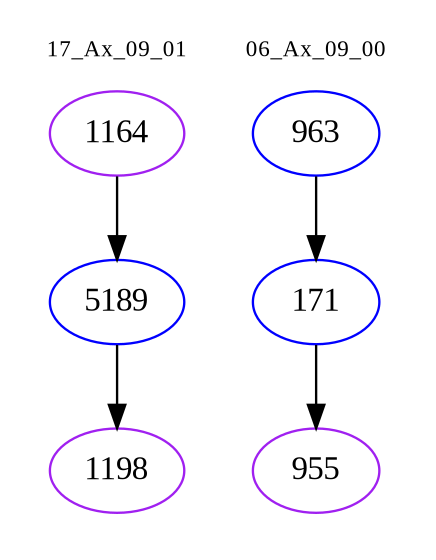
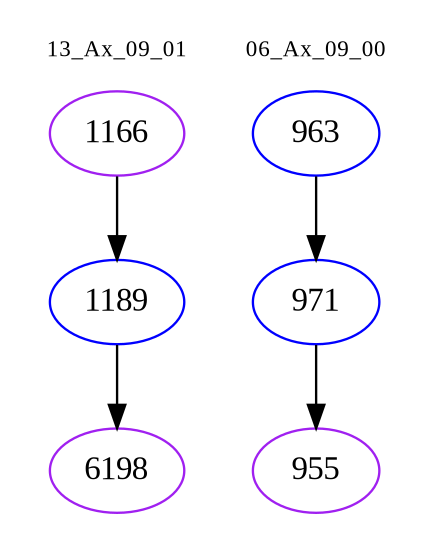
(118, 50) -> (118, 50)
(117, 133) -> (117, 133)
(117, 302) -> (117, 302)
(316, 302) -> (316, 302)
(117, 471) -> (117, 471)
